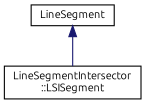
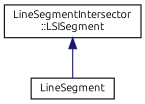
(73, 52) -> (73, 63)
